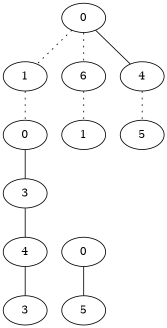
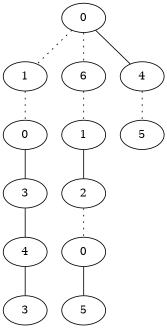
none -> (84, 193)
